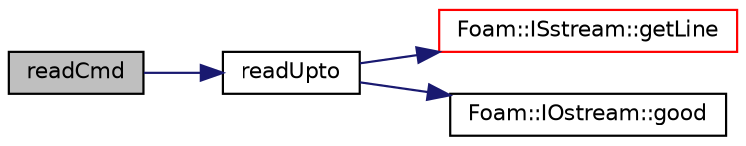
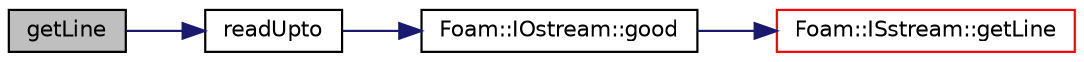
(389, 59) -> (726, 31)
(76, 73) -> (67, 31)
